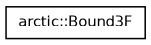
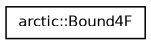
(76, 23) -> (76, 23)
